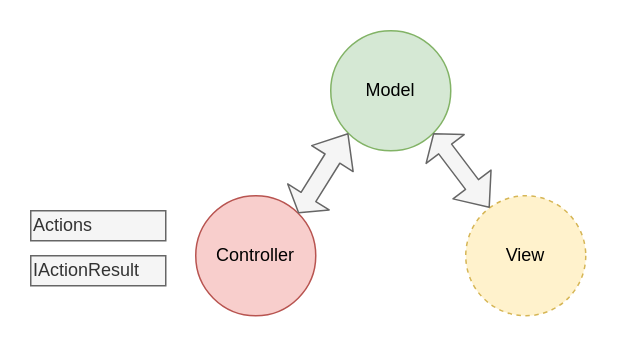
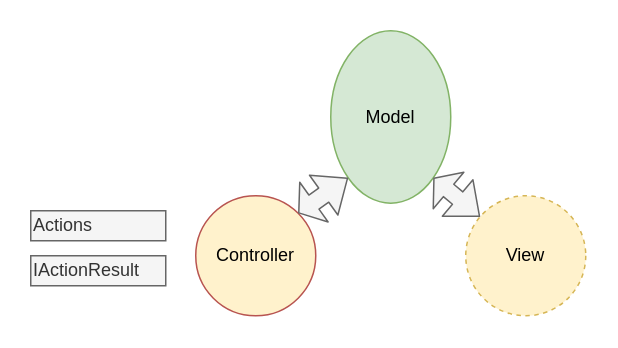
(391, 91) -> (391, 117)
(256, 256) -> (256, 256)
